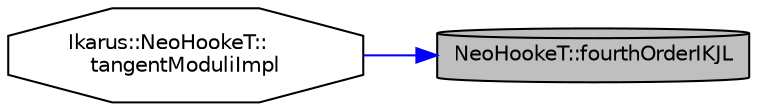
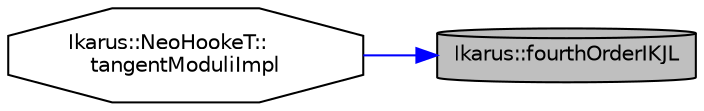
(593, 55) -> (567, 55)
